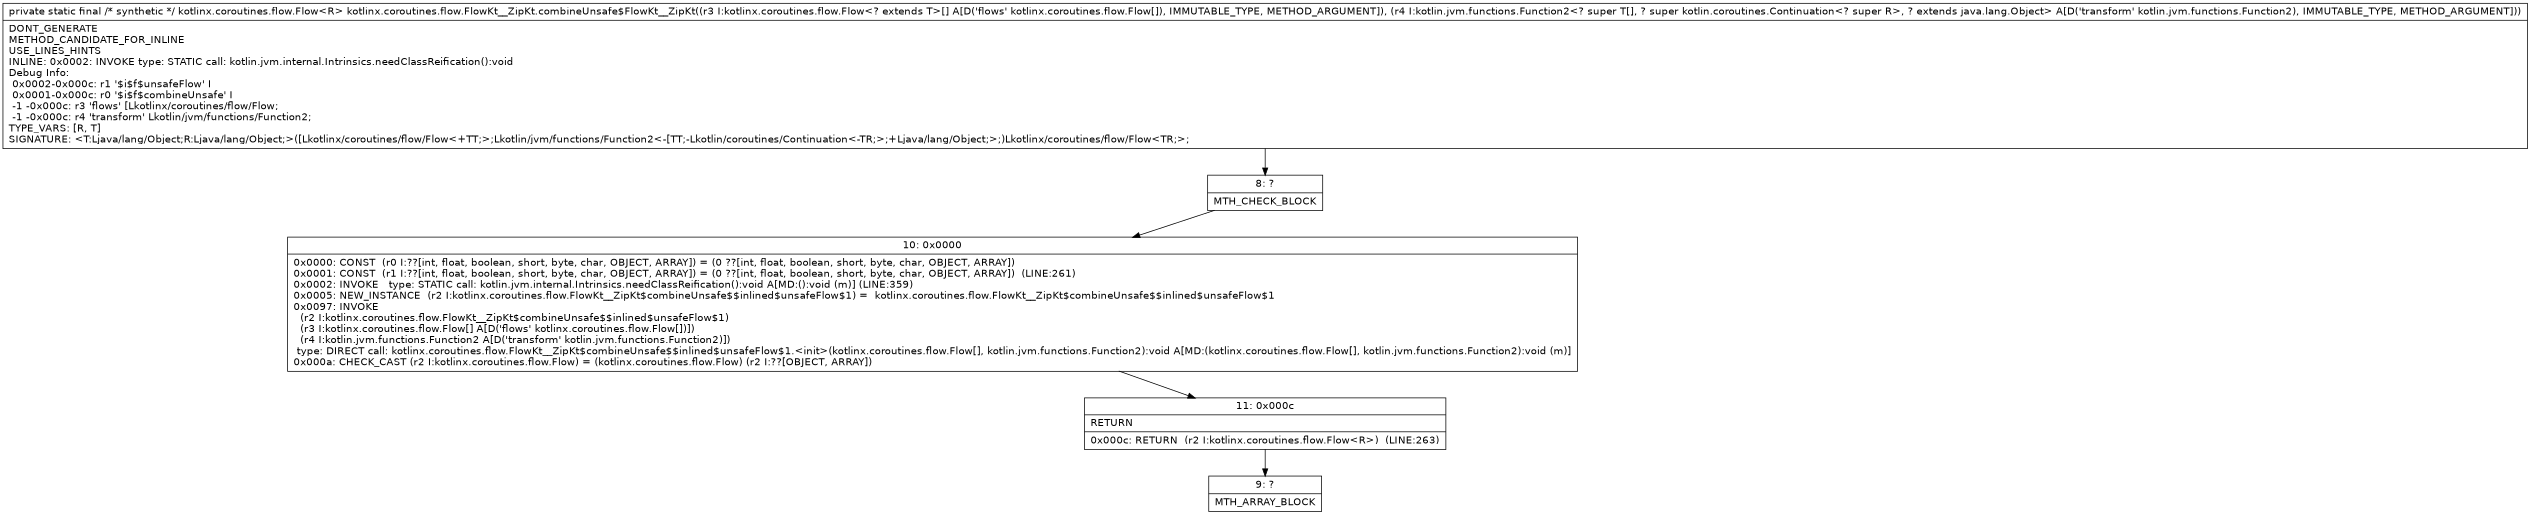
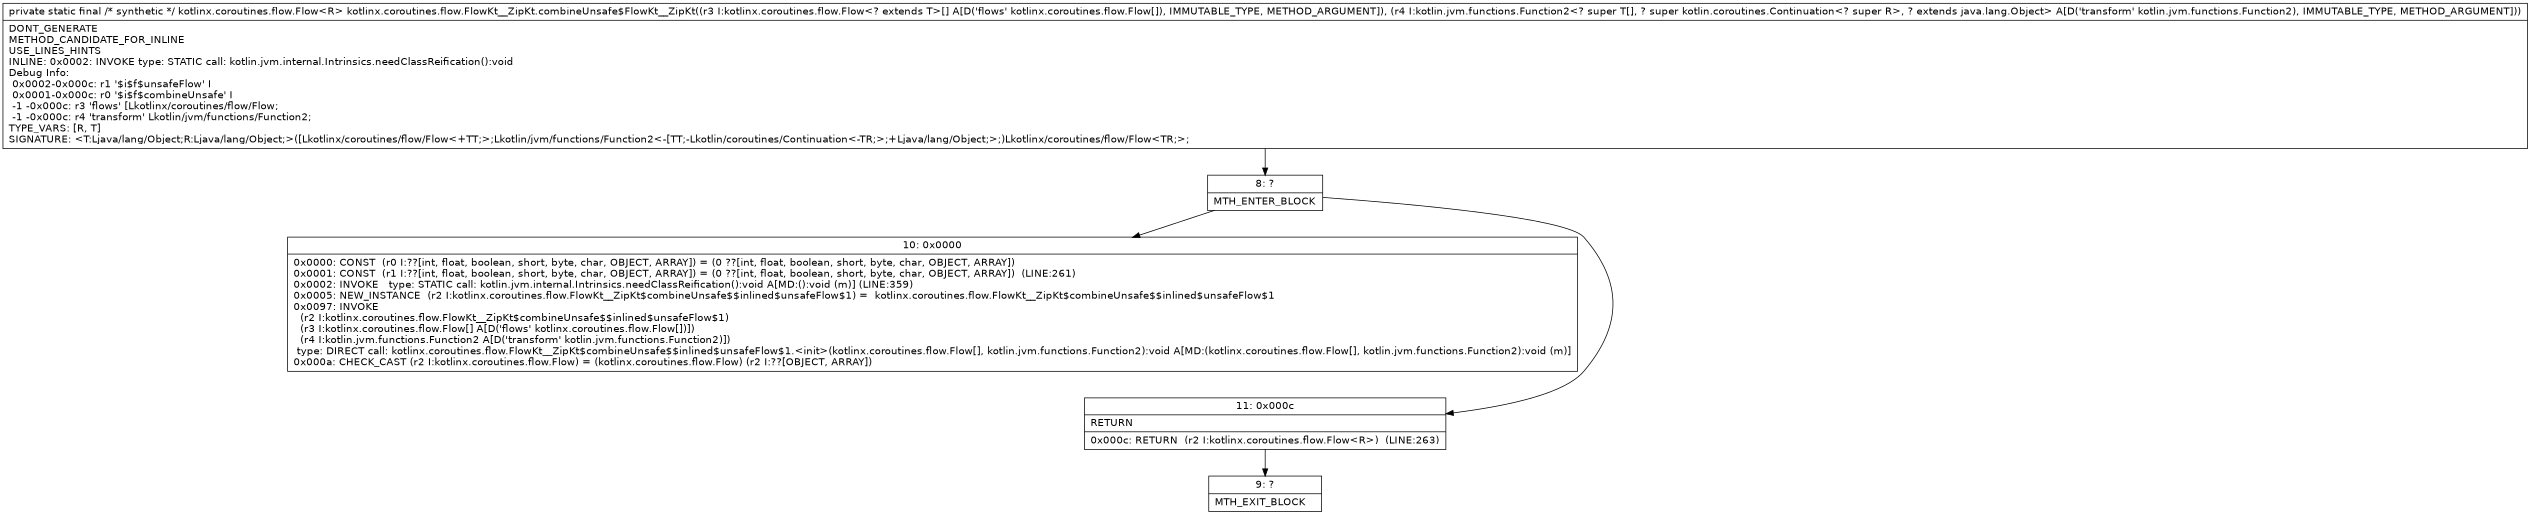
(1265, 201) -> (1265, 201)
(1154, 383) -> (1591, 246)
(1265, 502) -> (1260, 502)
